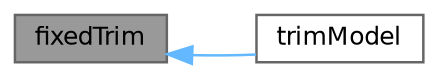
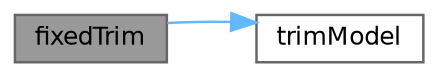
(224, 55) -> (199, 22)
